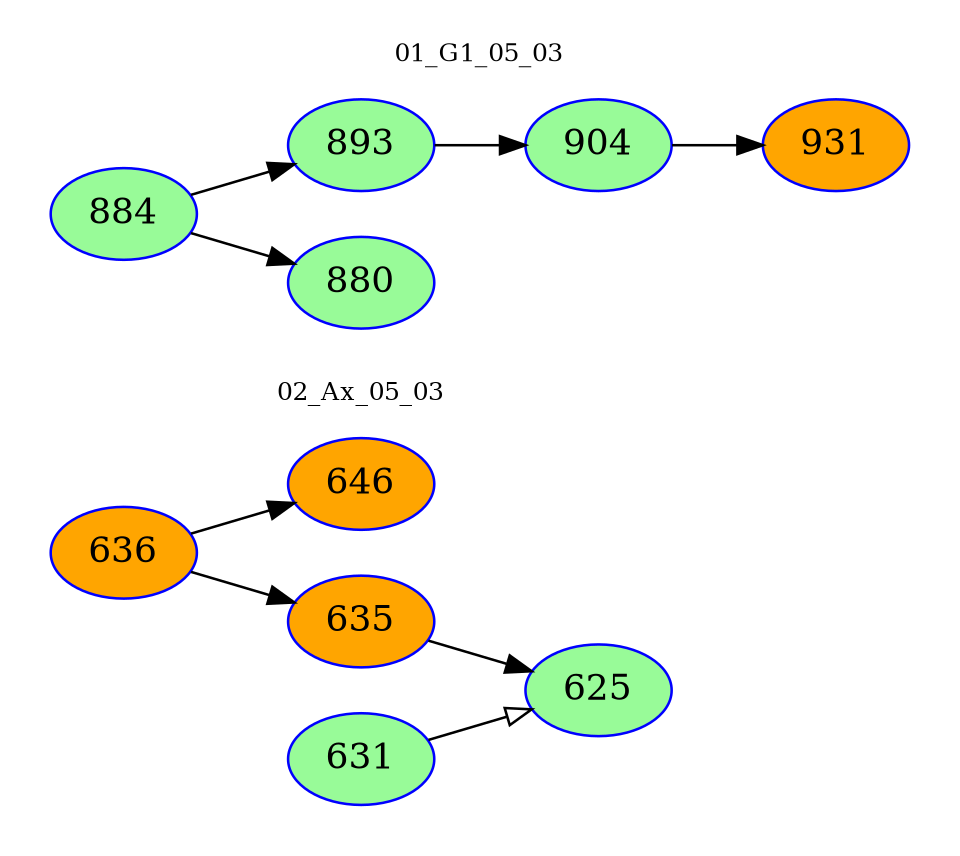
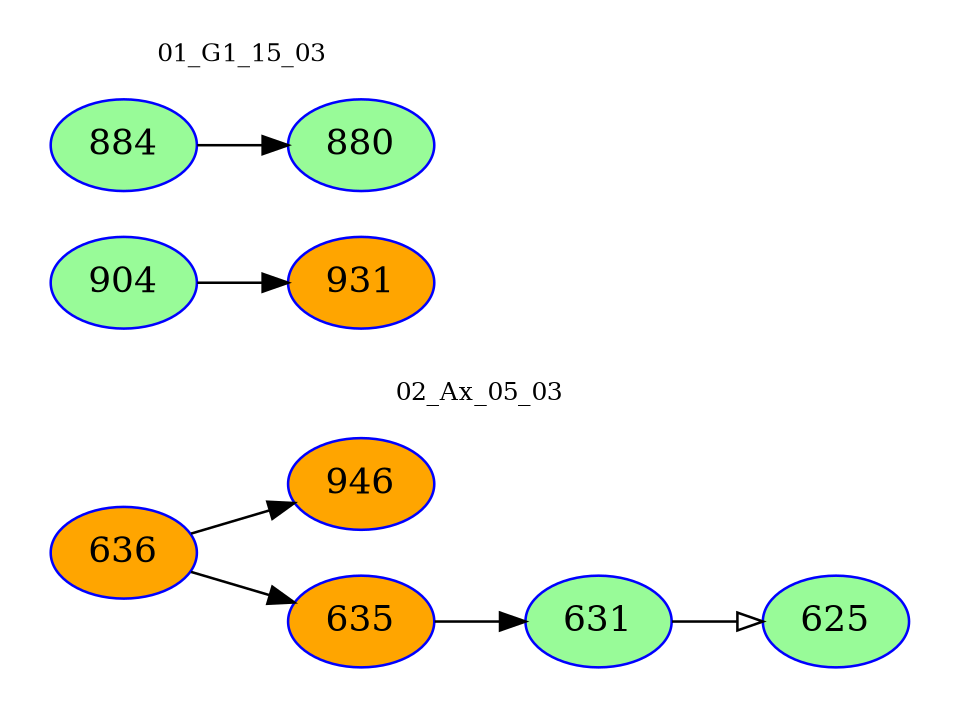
(480, 55) -> (242, 55)
(361, 145) -> none
(361, 484) -> (361, 484)
(467, 652) -> (467, 622)
